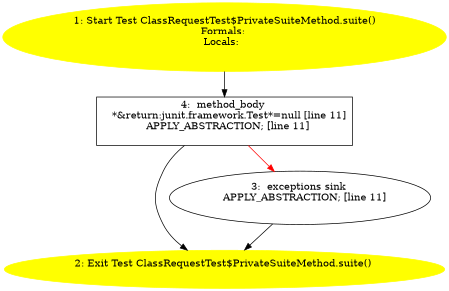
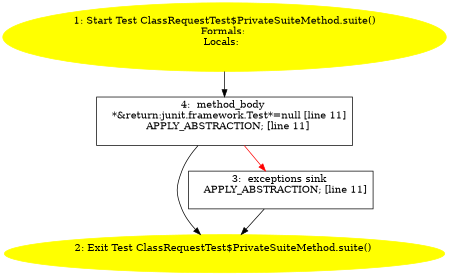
(300, 198) -> (281, 190)
